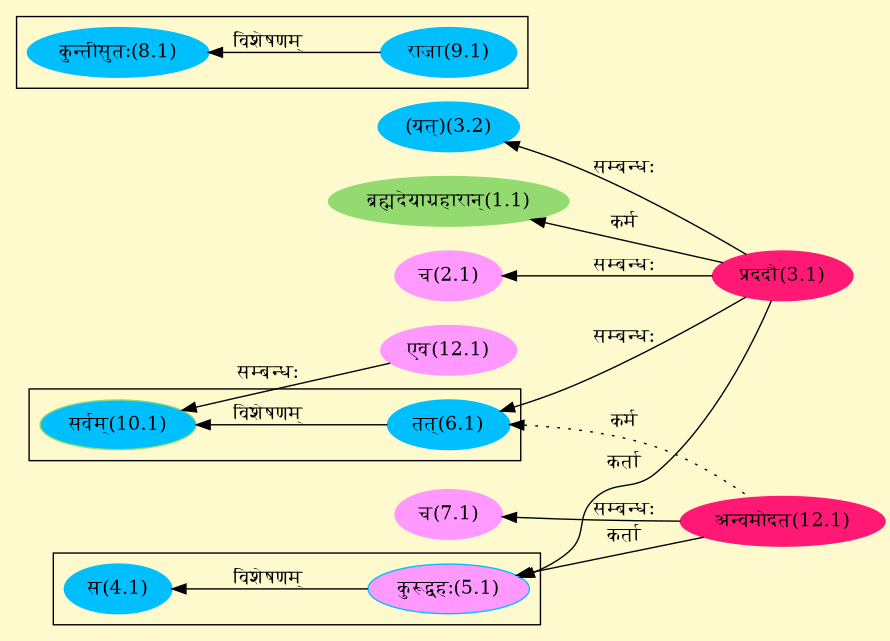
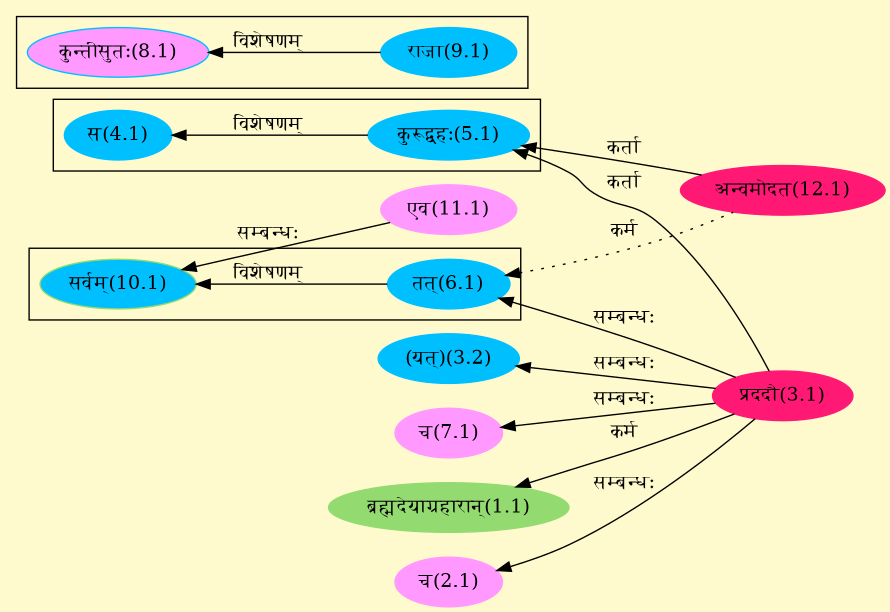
(118, 52) -> (118, 52)
(449, 350) -> (449, 210)
(599, 520) -> (615, 415)
(449, 589) -> (449, 135)
